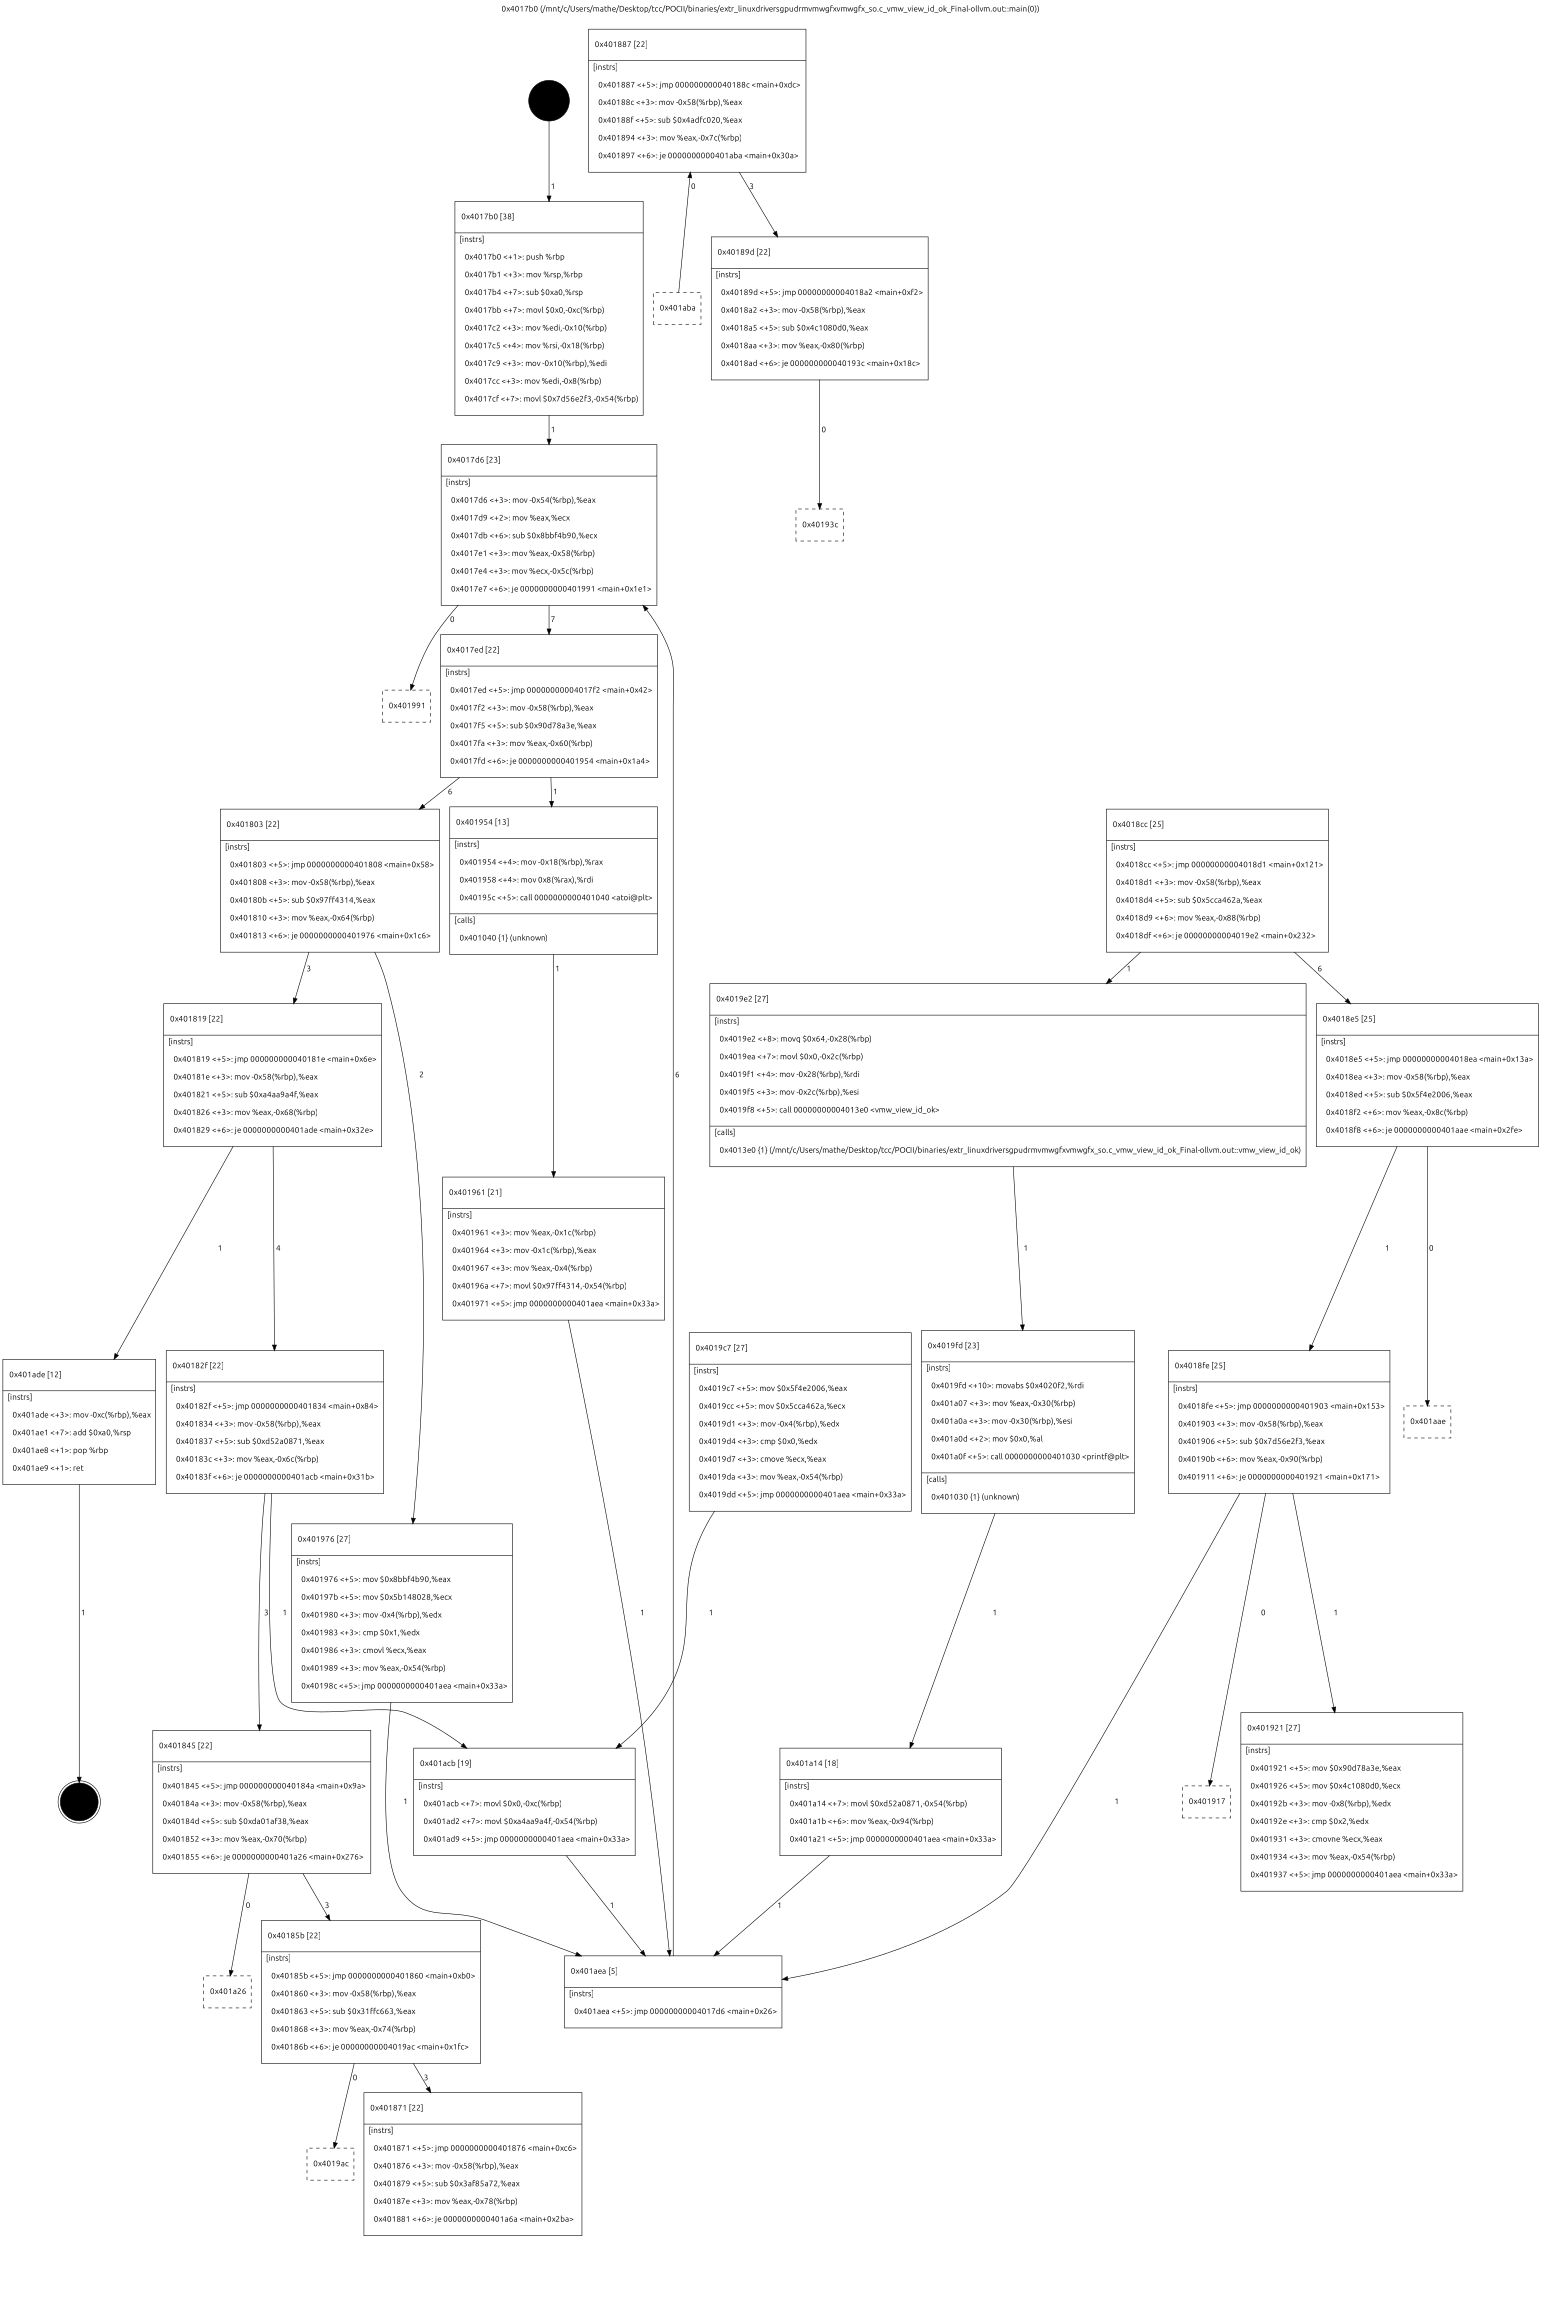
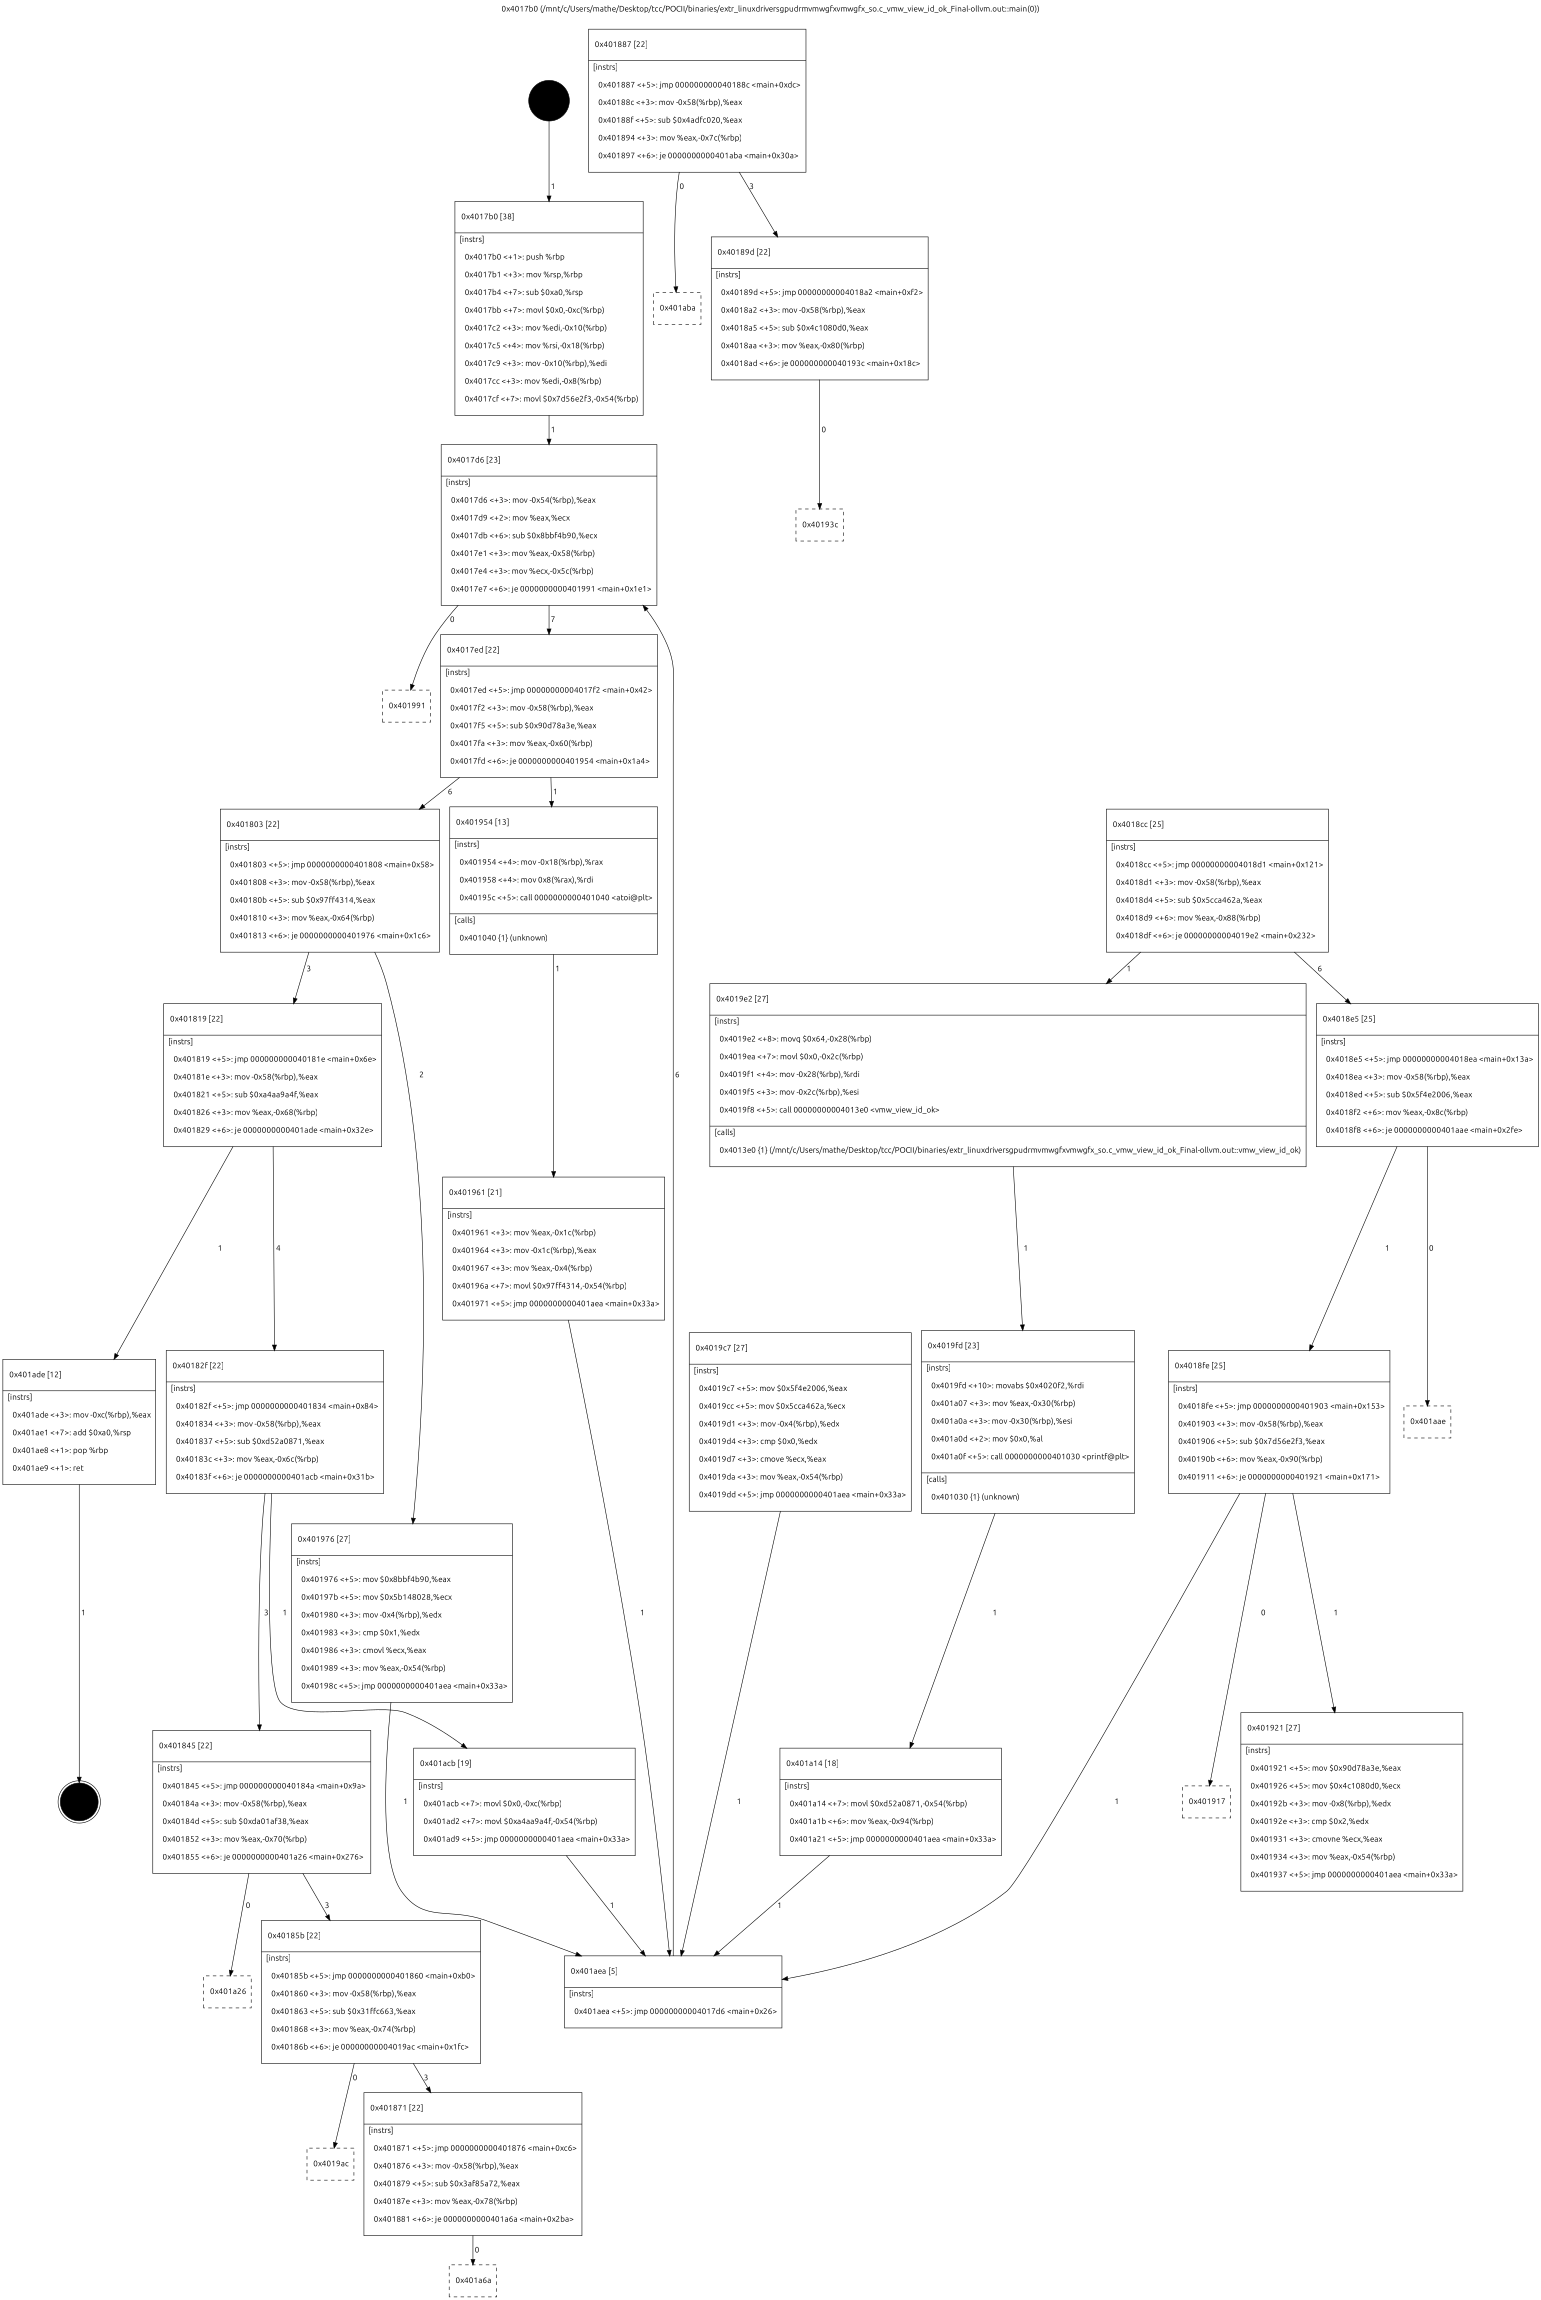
(684, 235) -> (675, 229)
(685, 1636) -> (731, 1731)
none -> (473, 2281)
